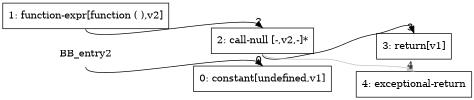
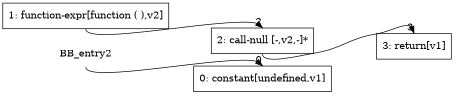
(414, 84) -> none
